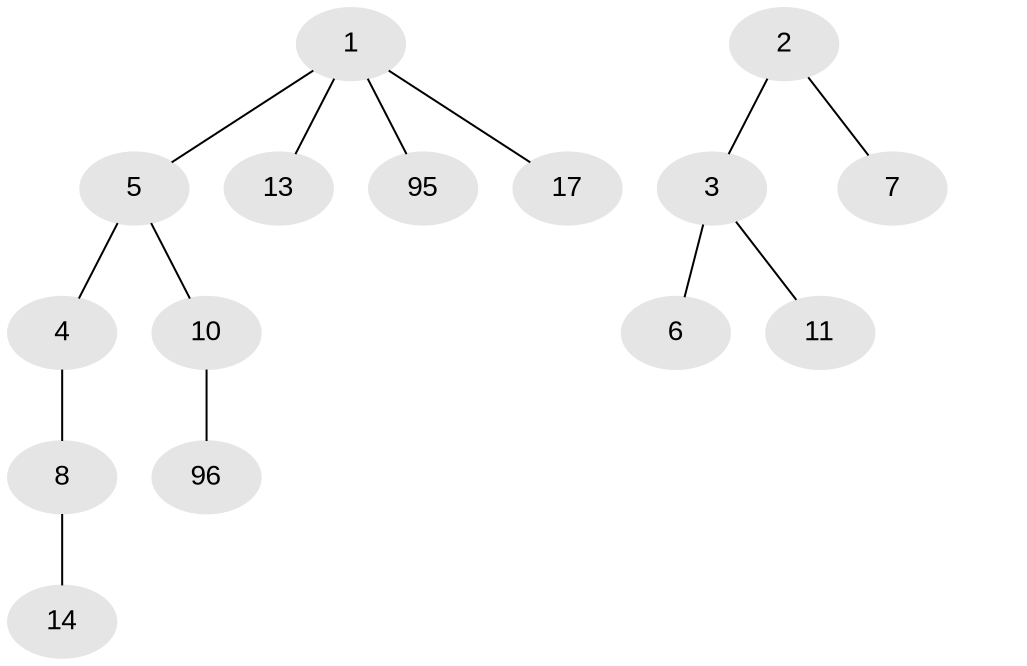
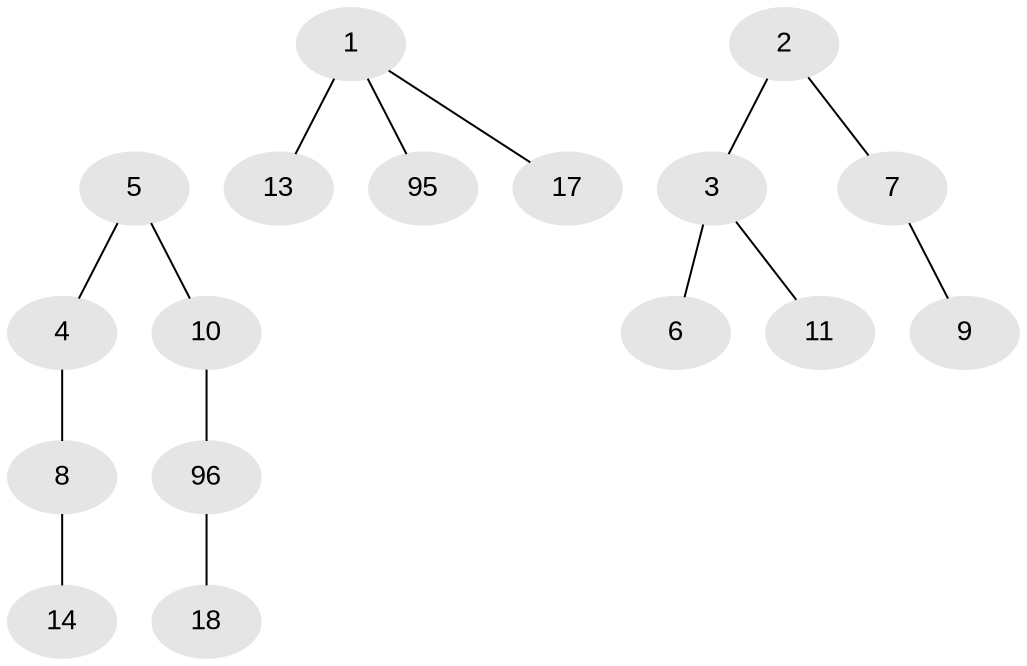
(242, 116) -> none
none -> (965, 333)
none -> (207, 622)
